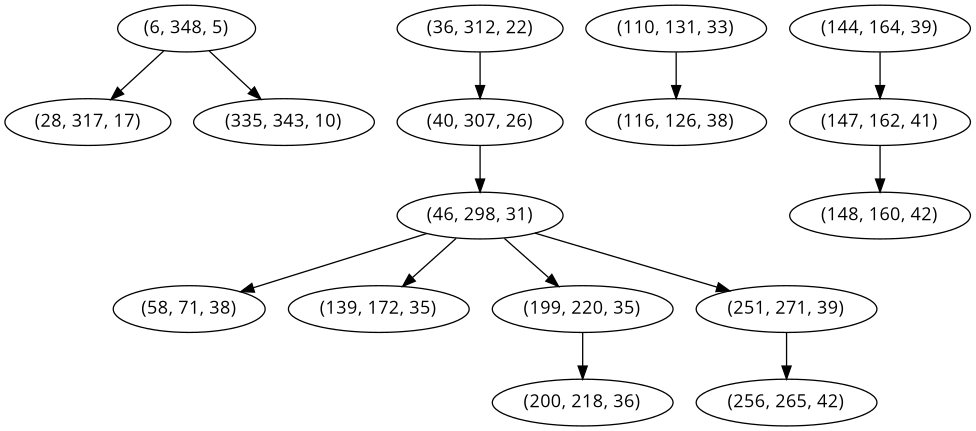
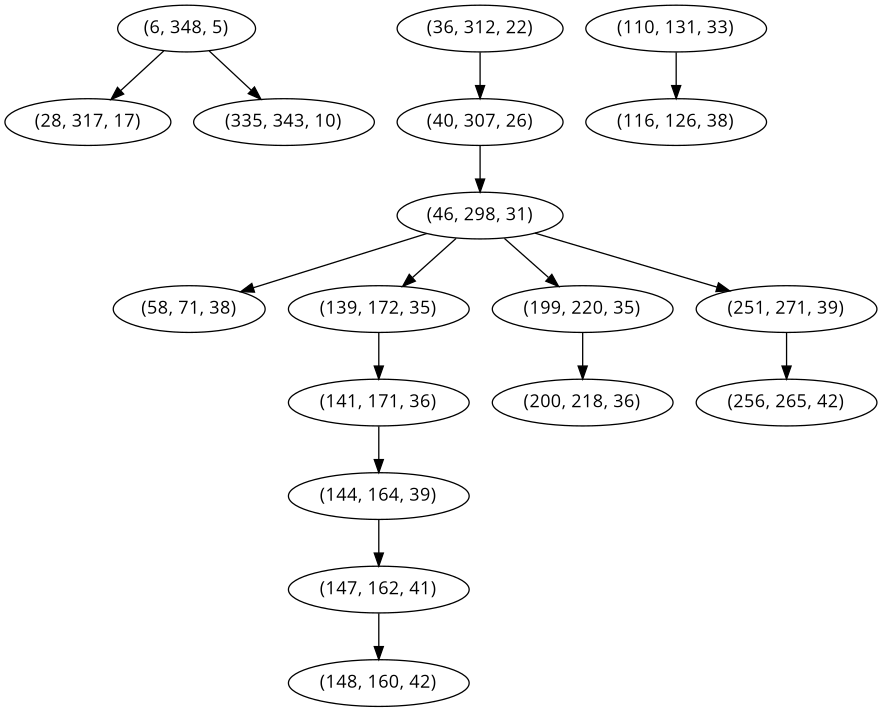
none -> (379, 403)
